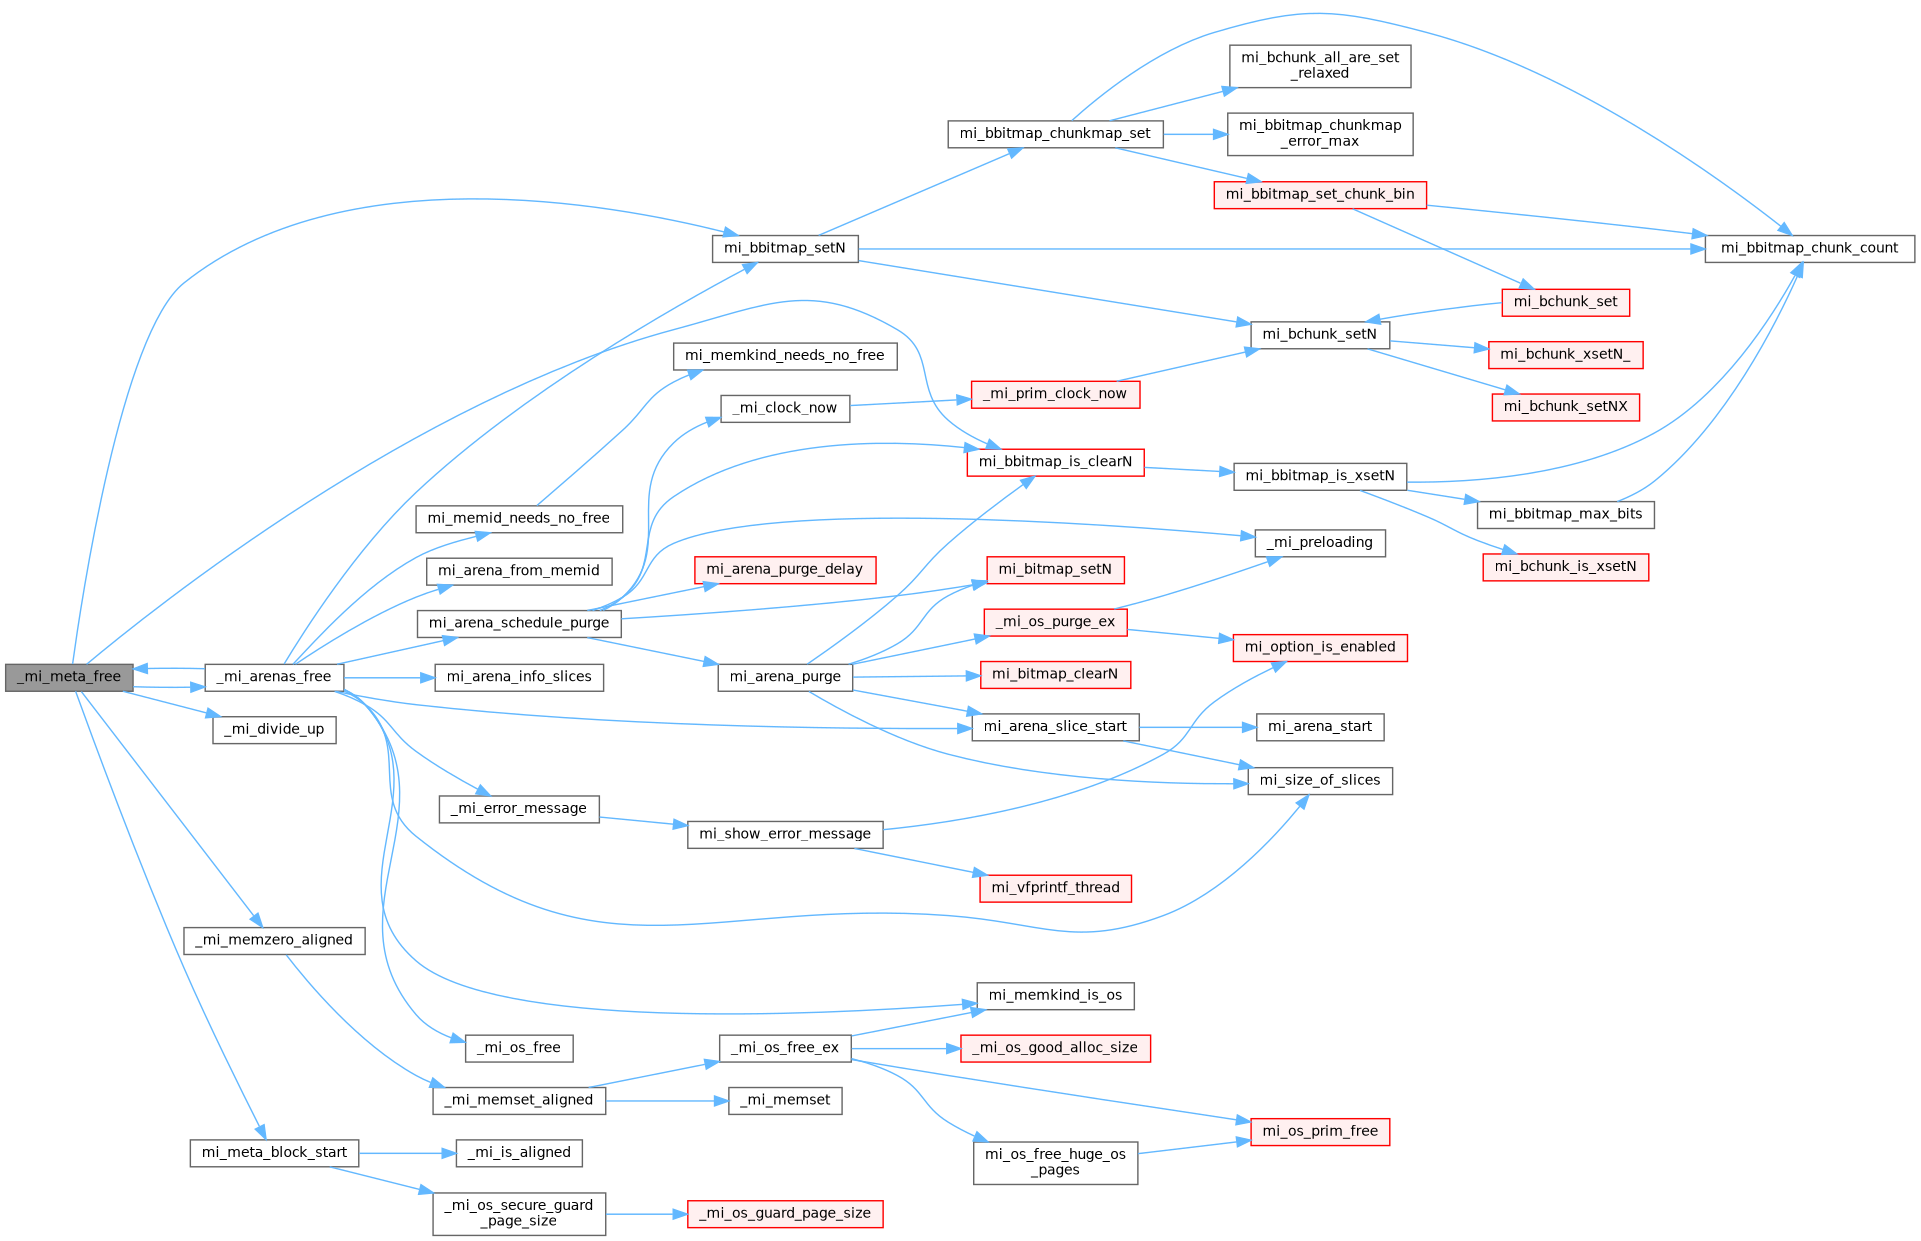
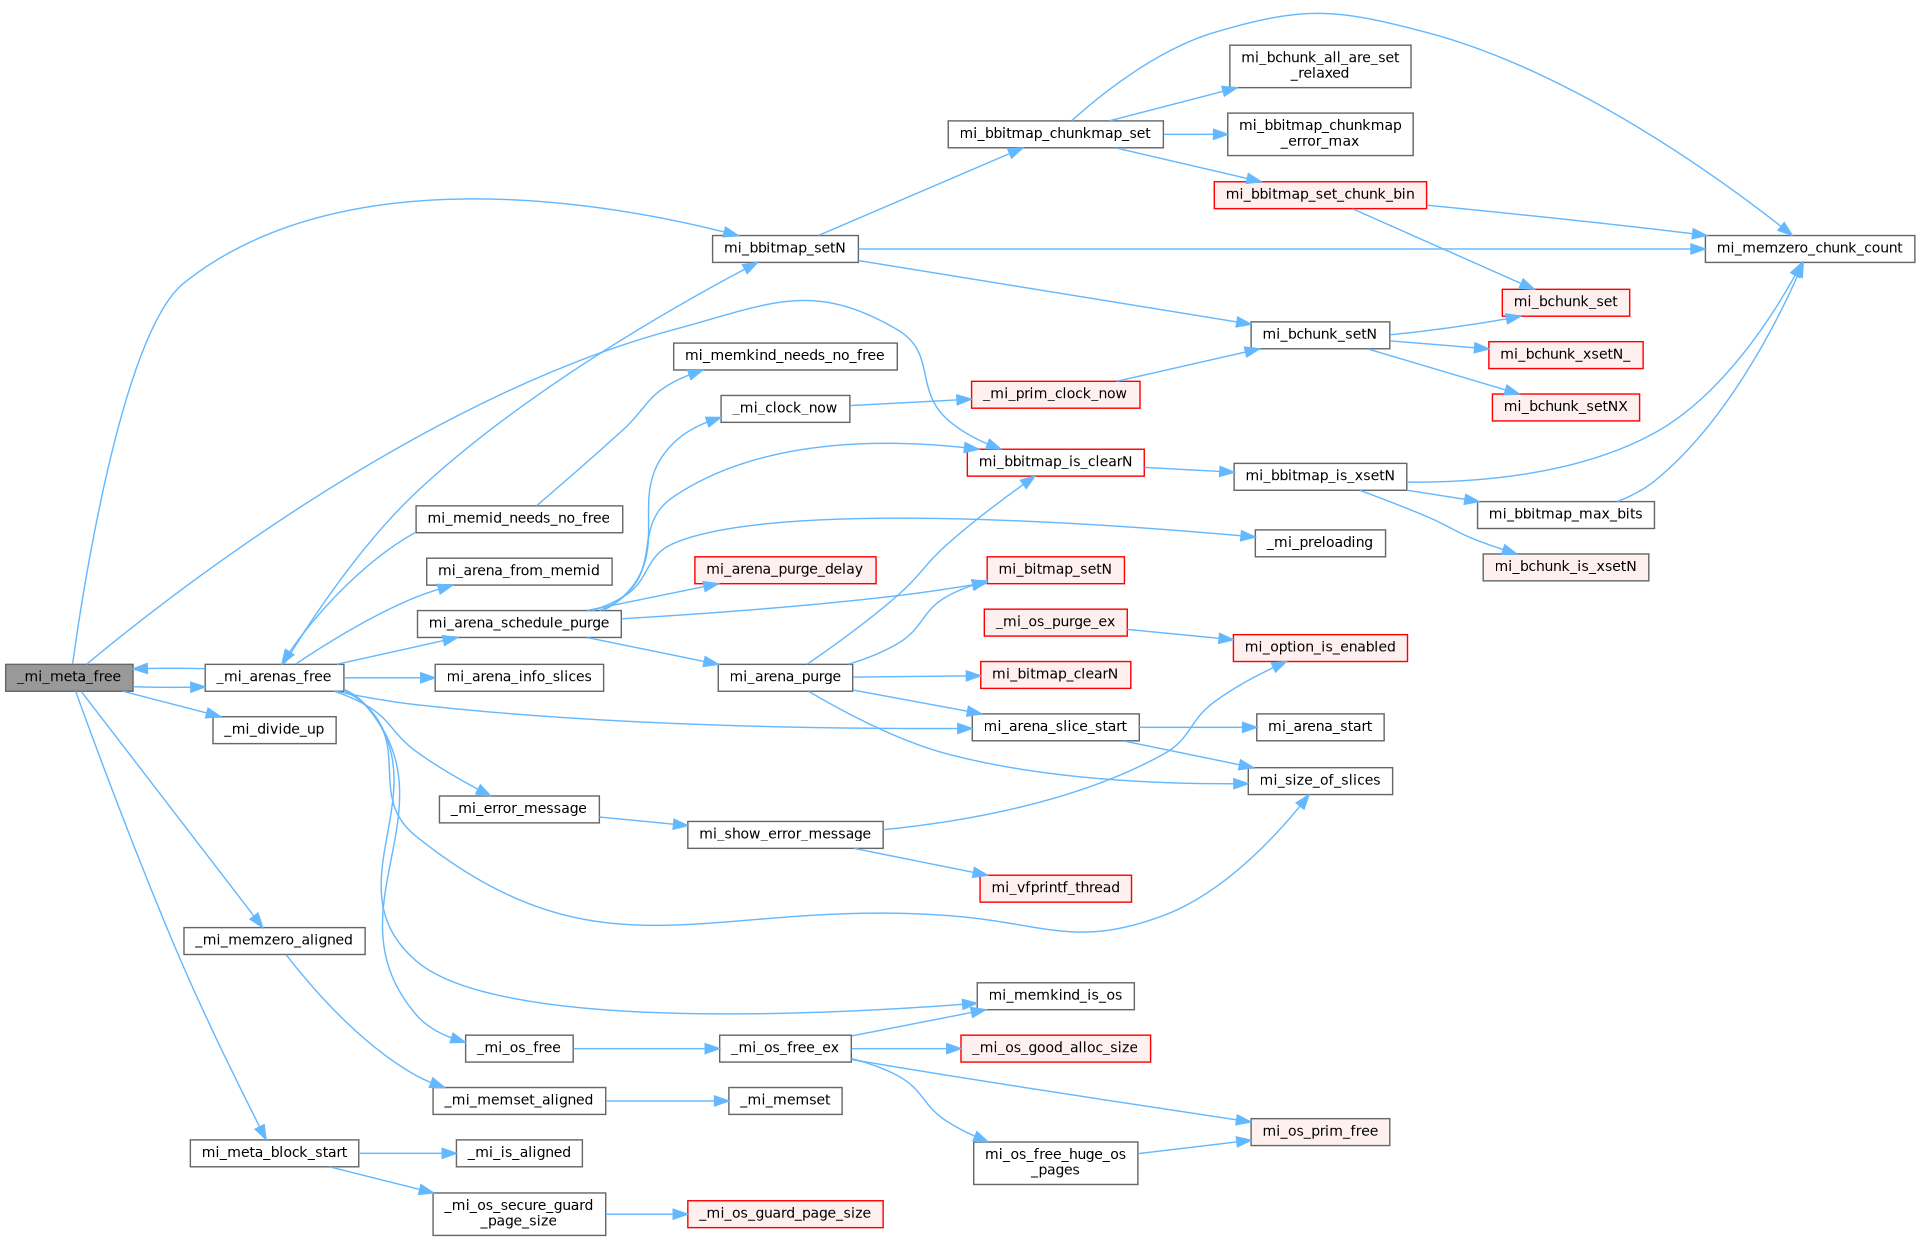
(1810, 249) -> (1810, 249)
(1441, 310) -> (1448, 328)
(1566, 567) -> (1566, 567)
(375, 585) -> (350, 582)
(1192, 587) -> none
(914, 652) -> none
(647, 1076) -> (639, 1049)
(1320, 1132) -> (1320, 1132)
